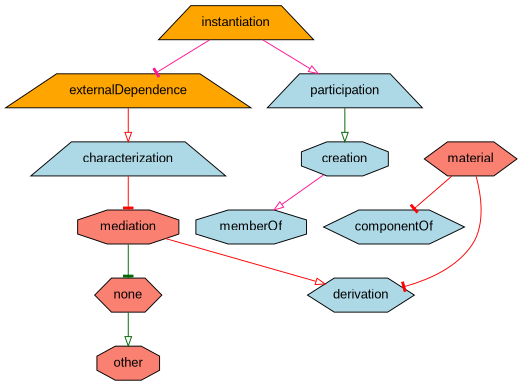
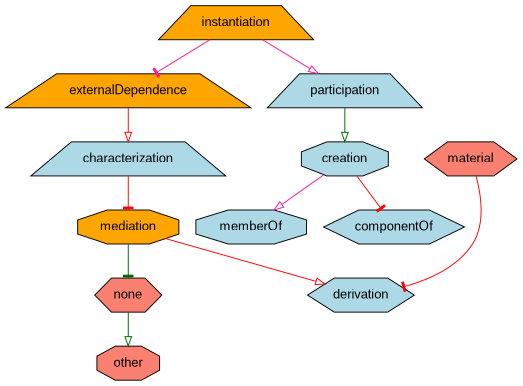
(434, 191) -> (368, 191)
(128, 227) -> (128, 227)
